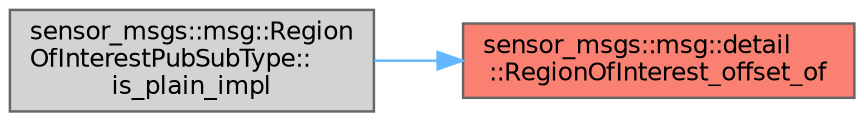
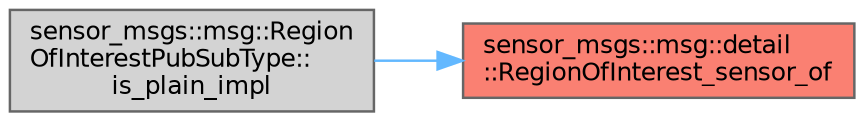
(659, 61) -> (659, 61)
